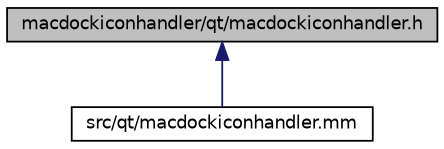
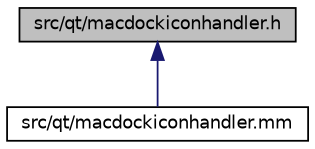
(222, 25) -> (158, 25)
